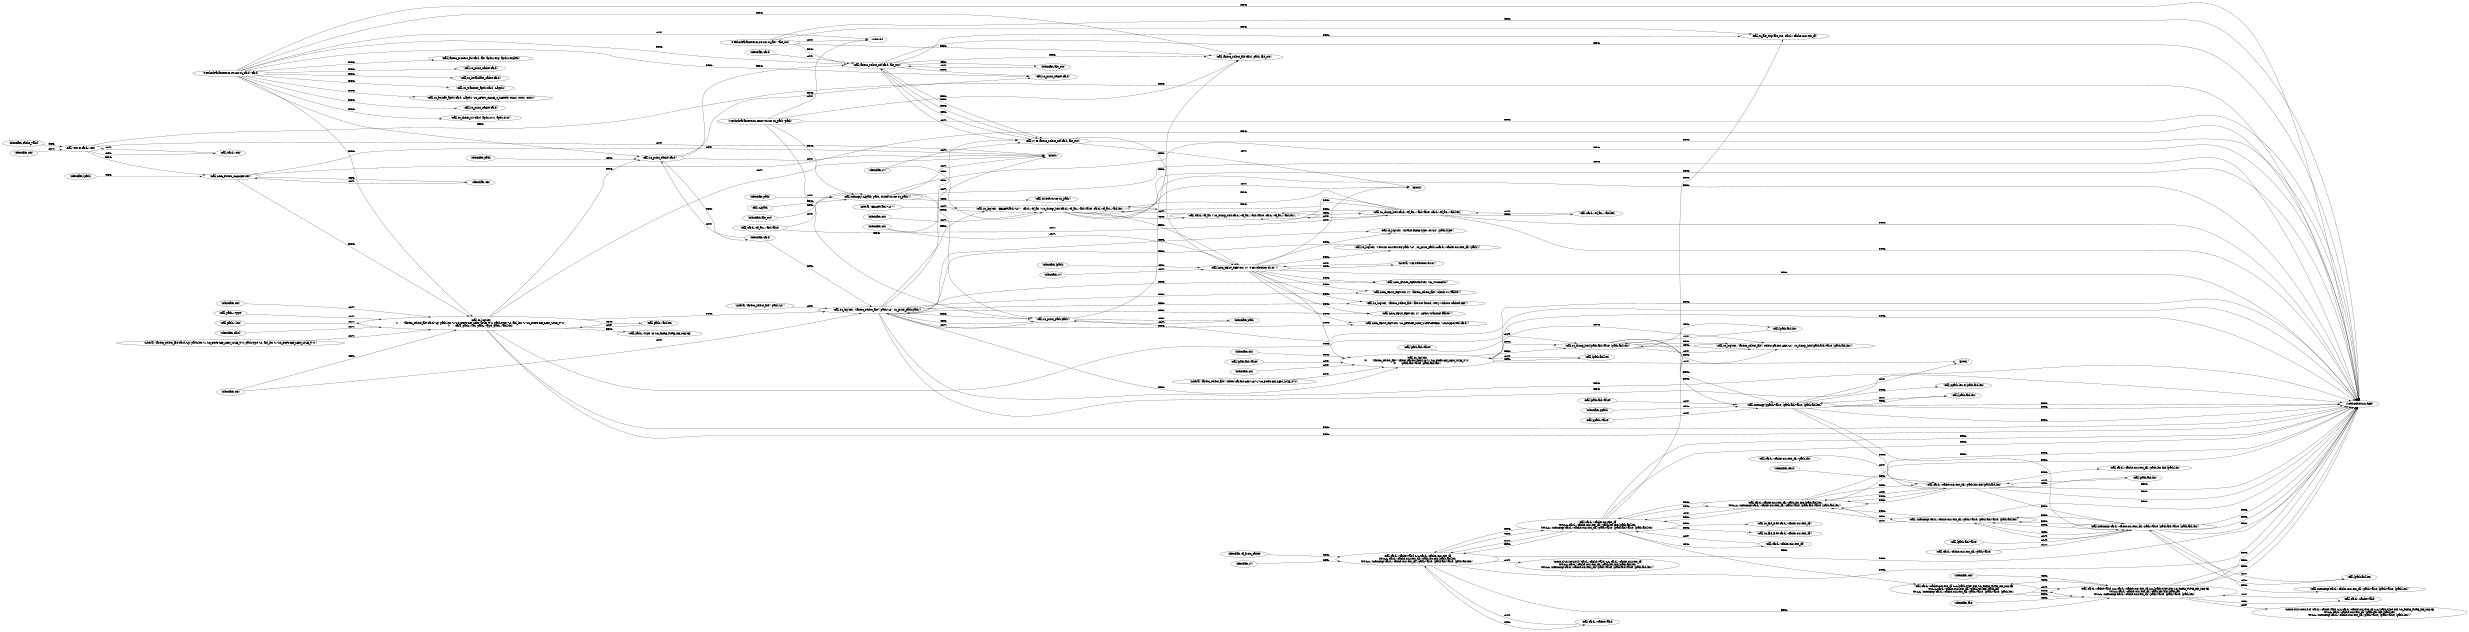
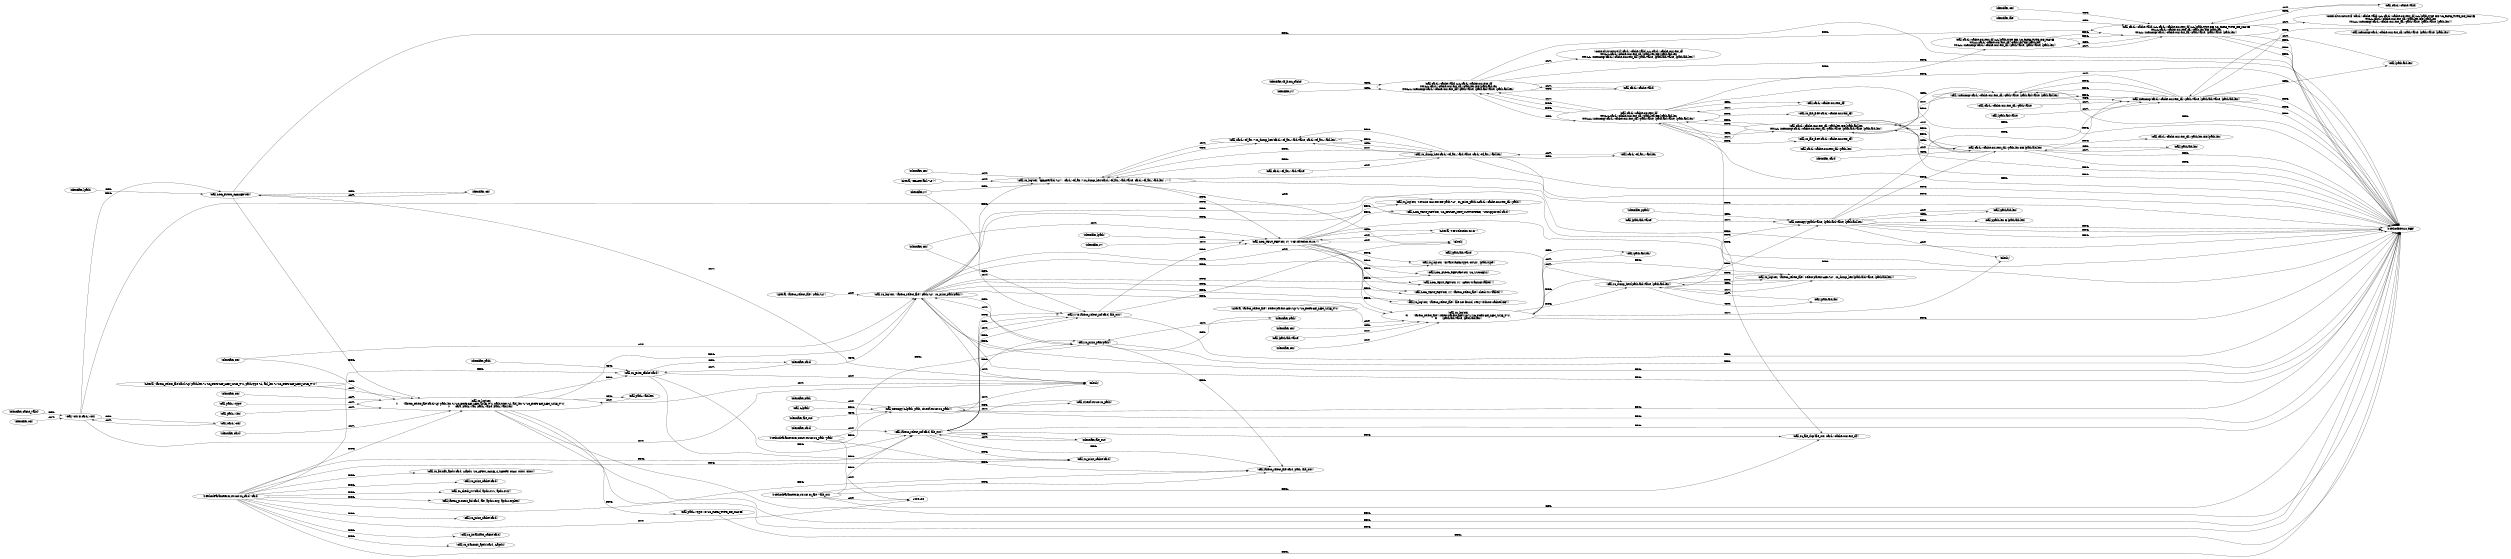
(1677, 121) -> (1668, 536)
(815, 215) -> (1018, 403)
(1597, 420) -> none
